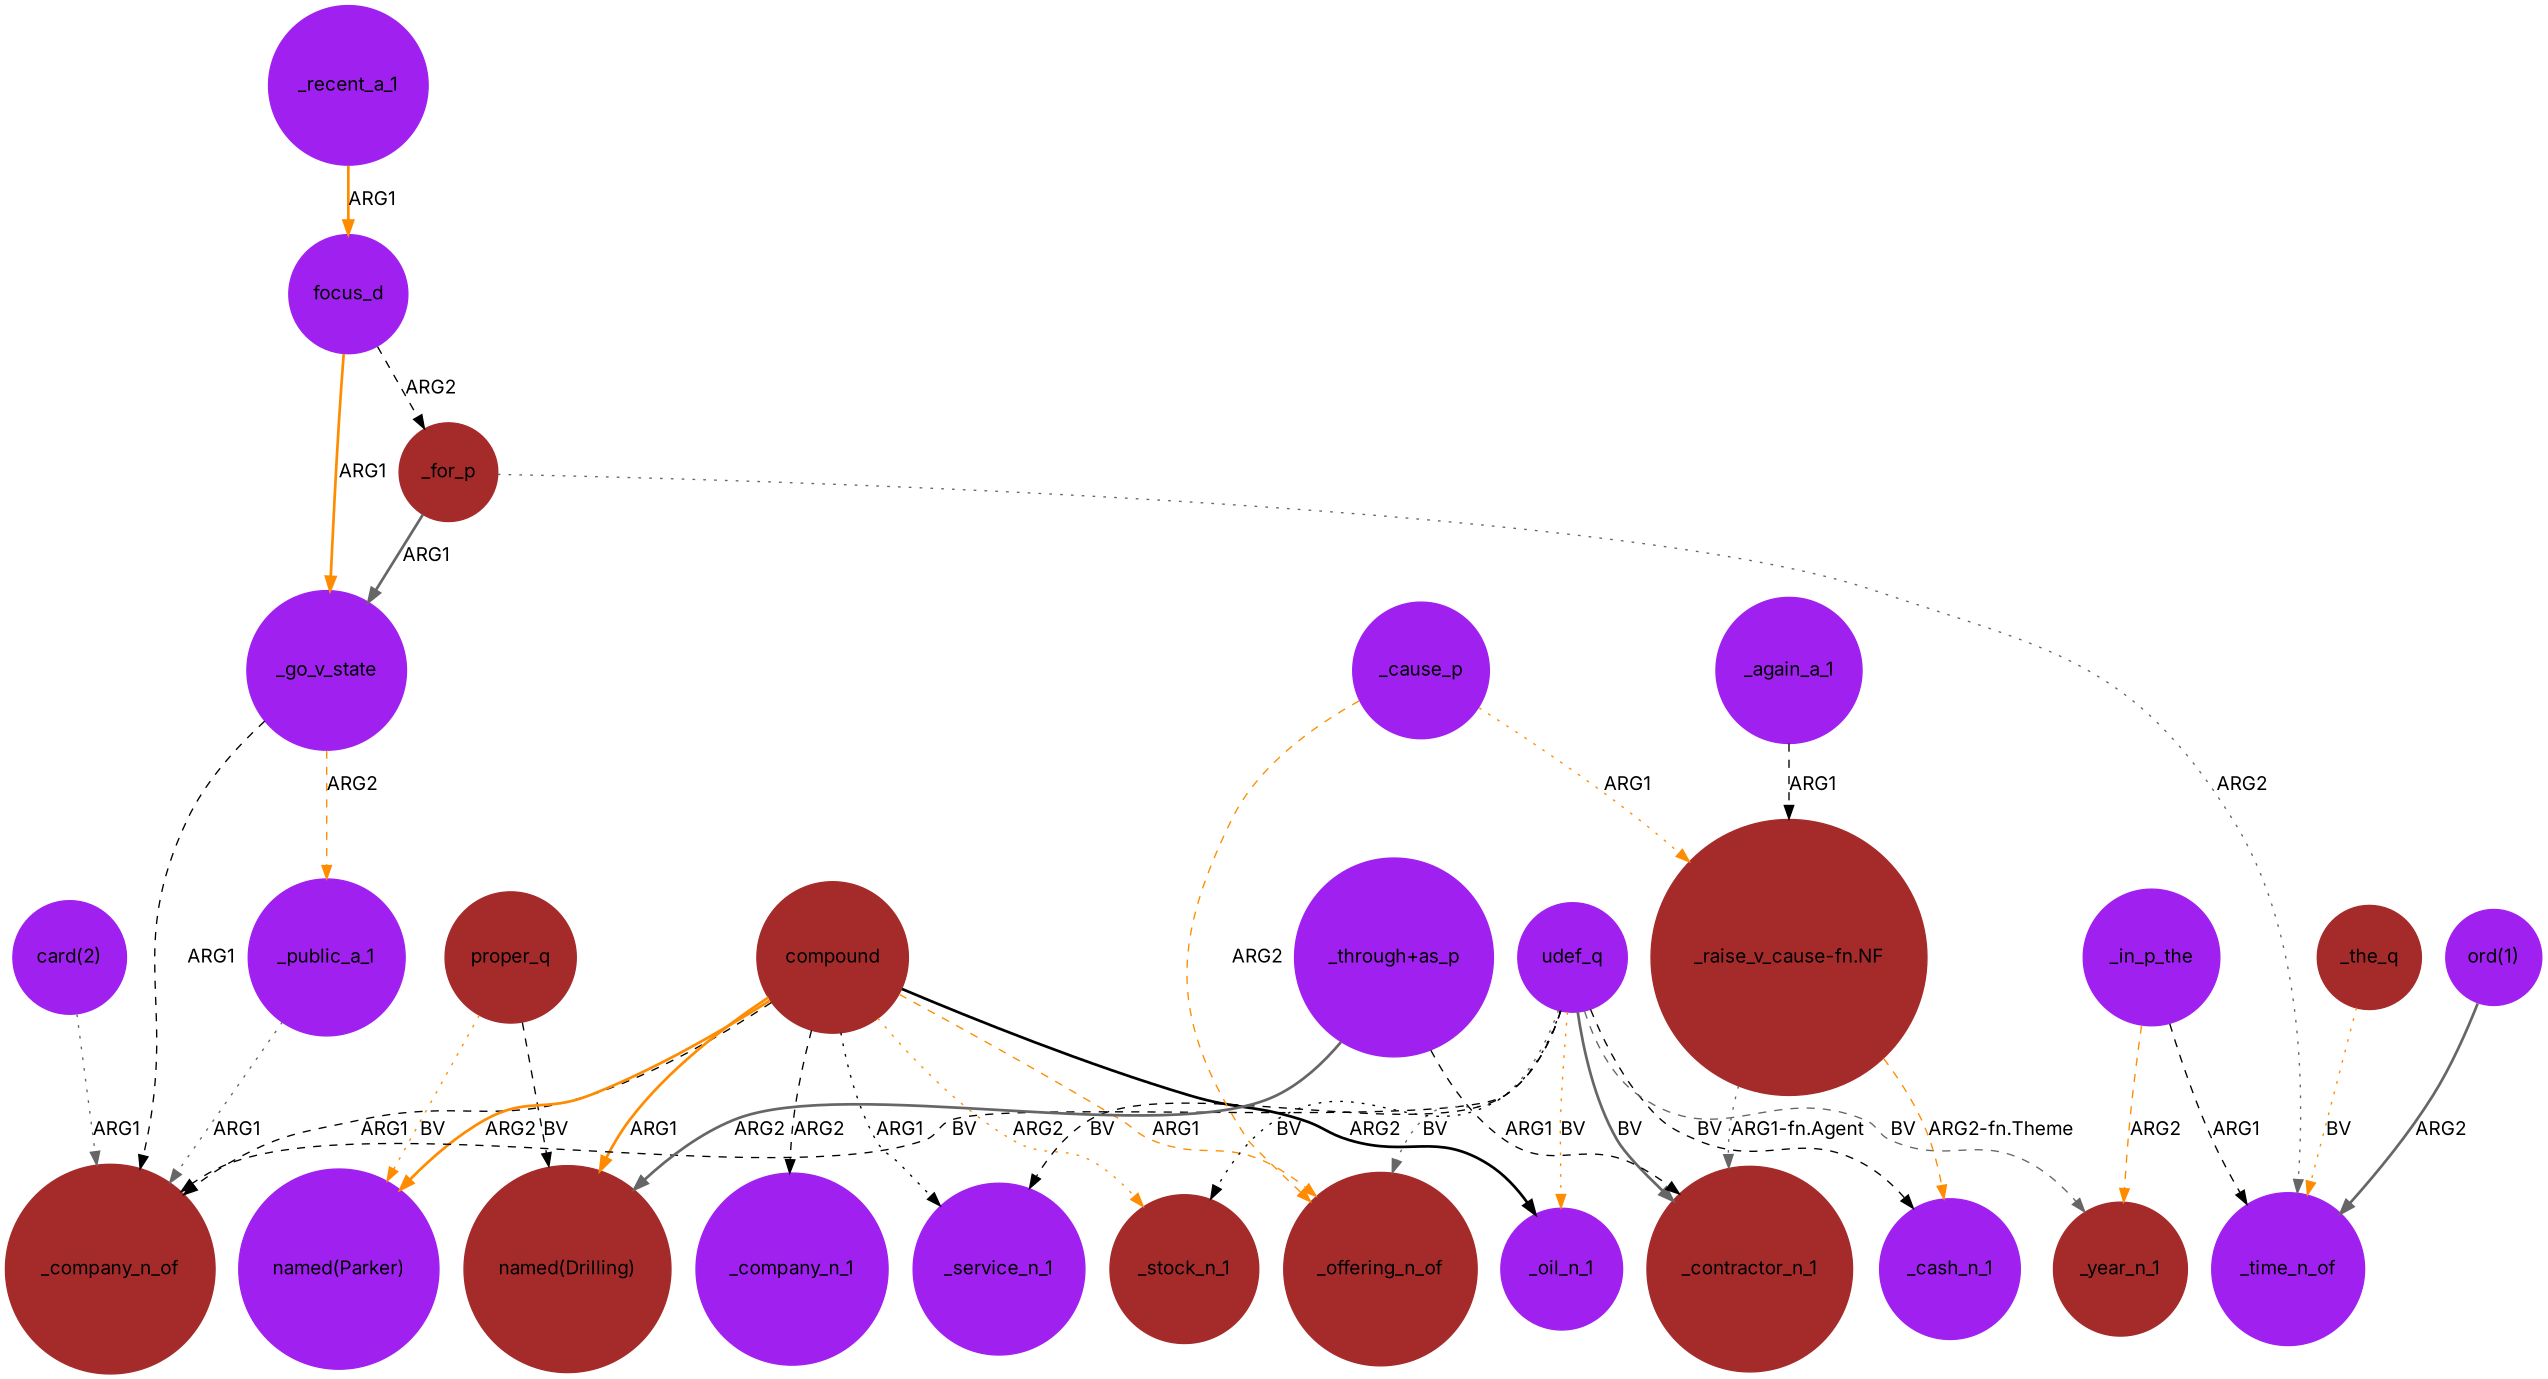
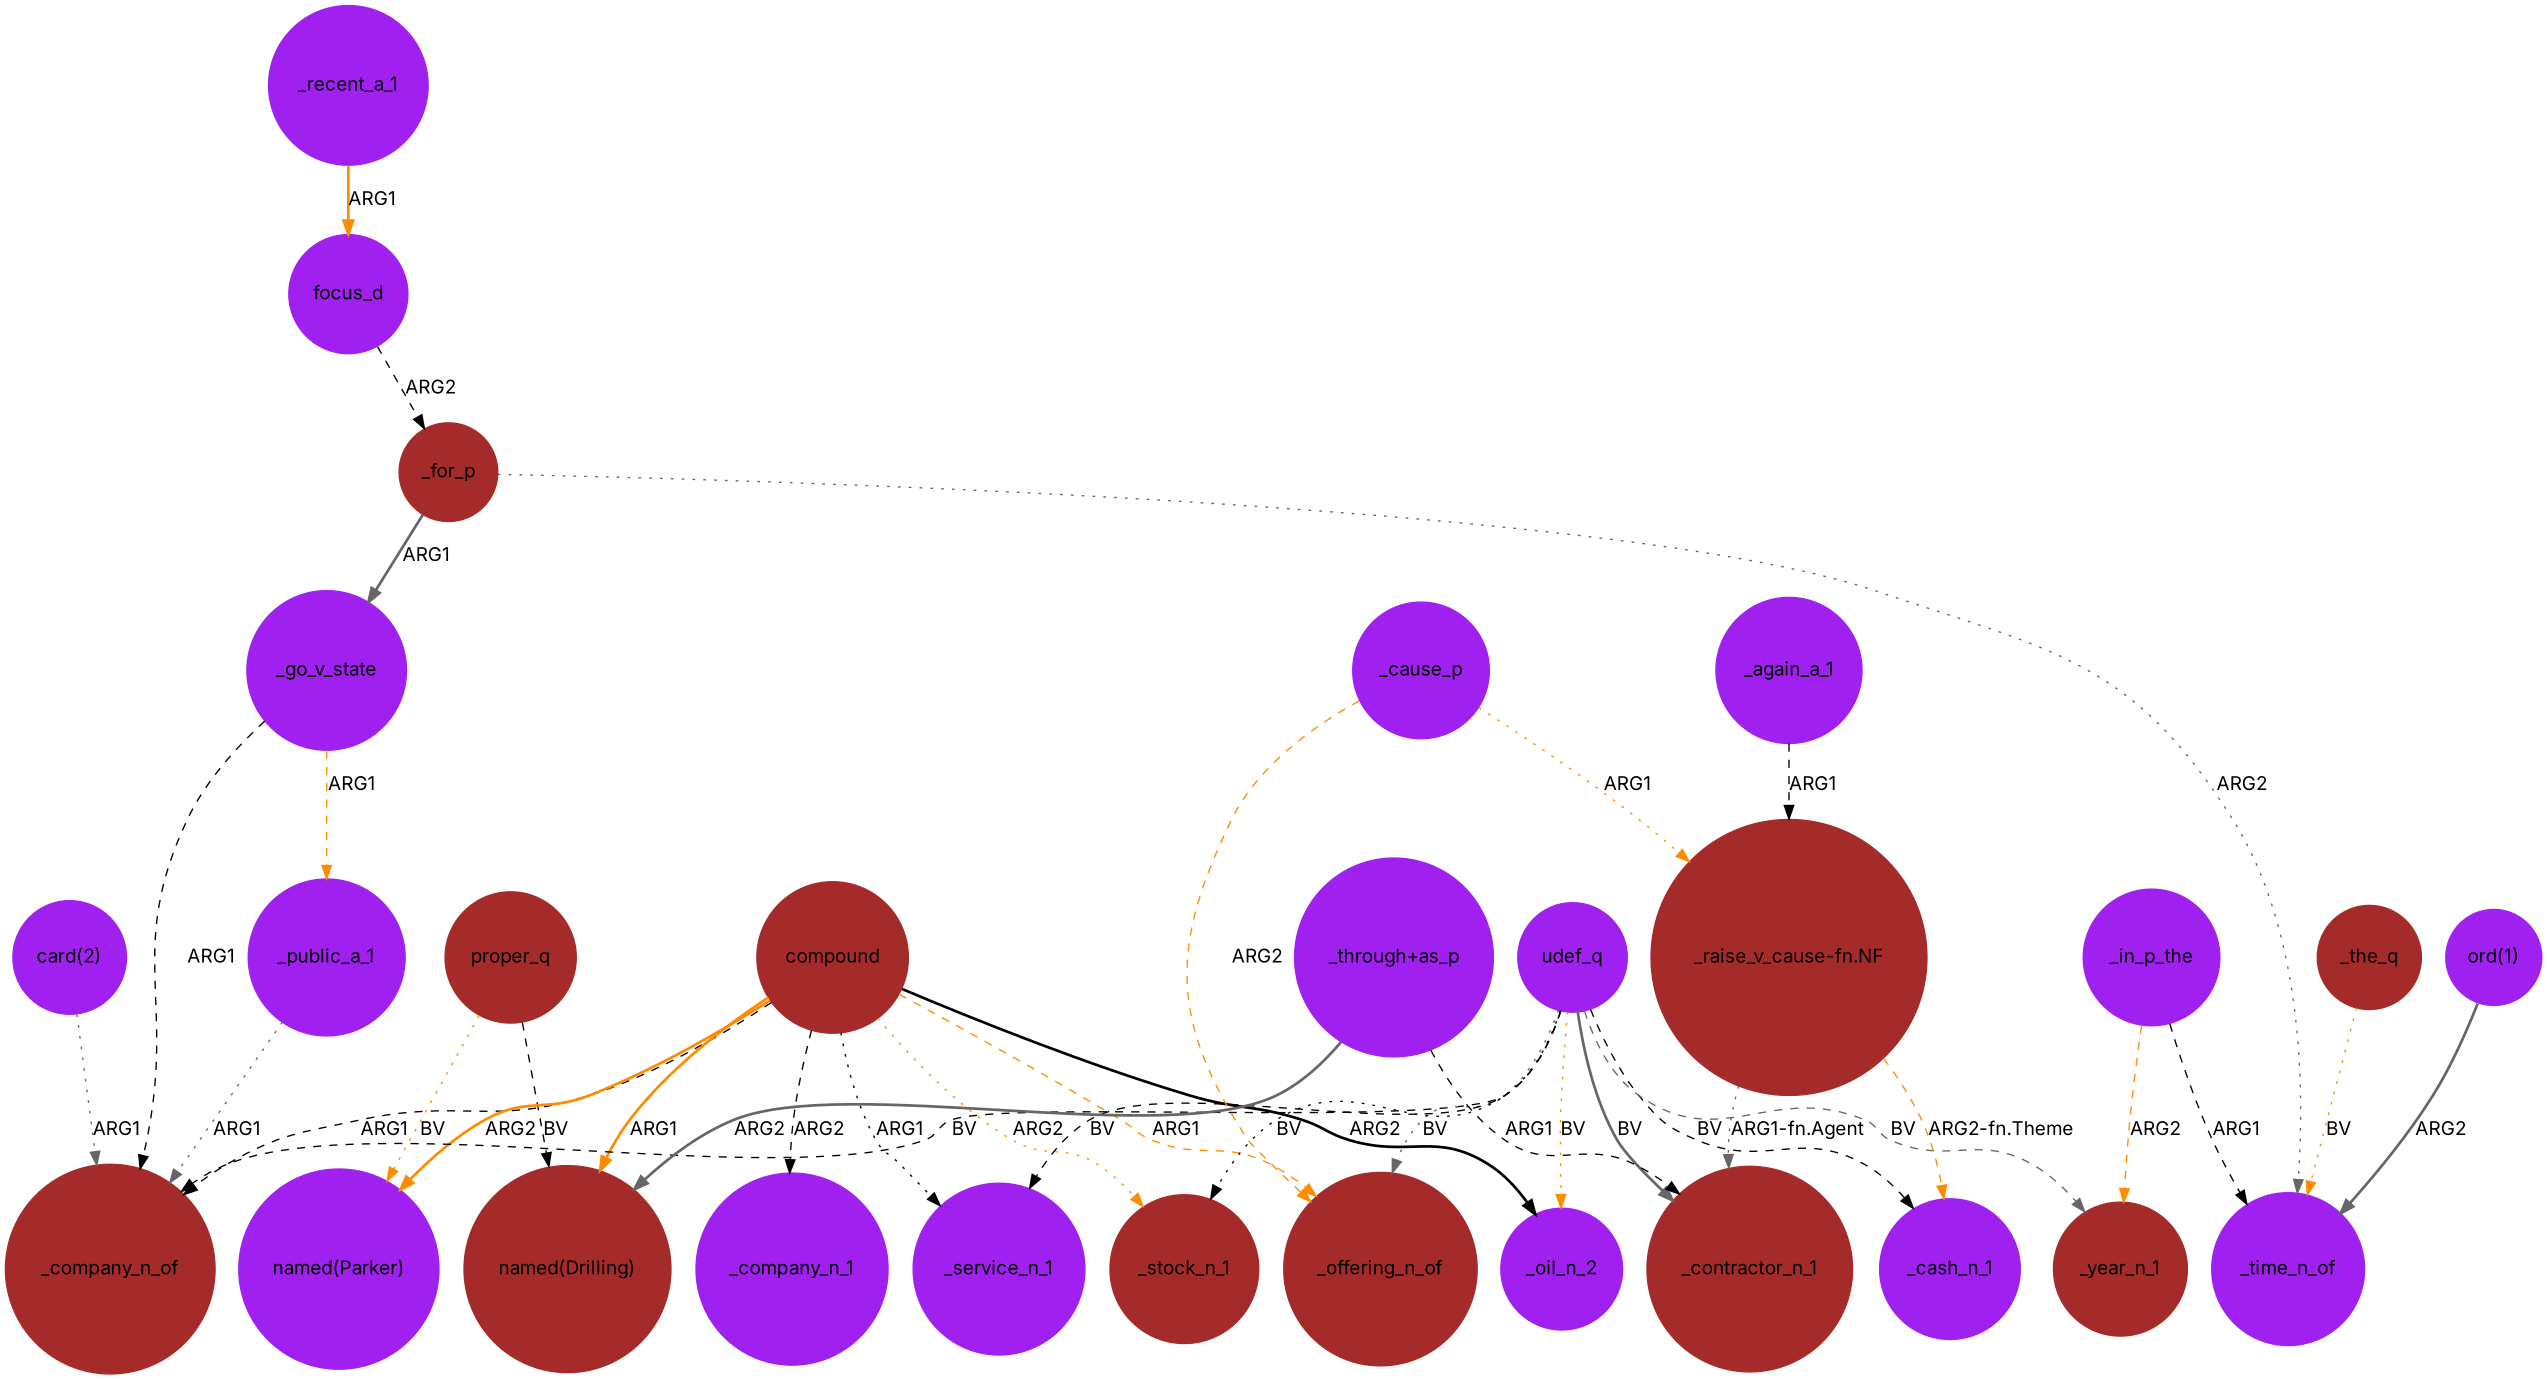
(336, 465) -> none
(352, 785) -> (352, 785)
(1562, 1269) -> (1562, 1269)
